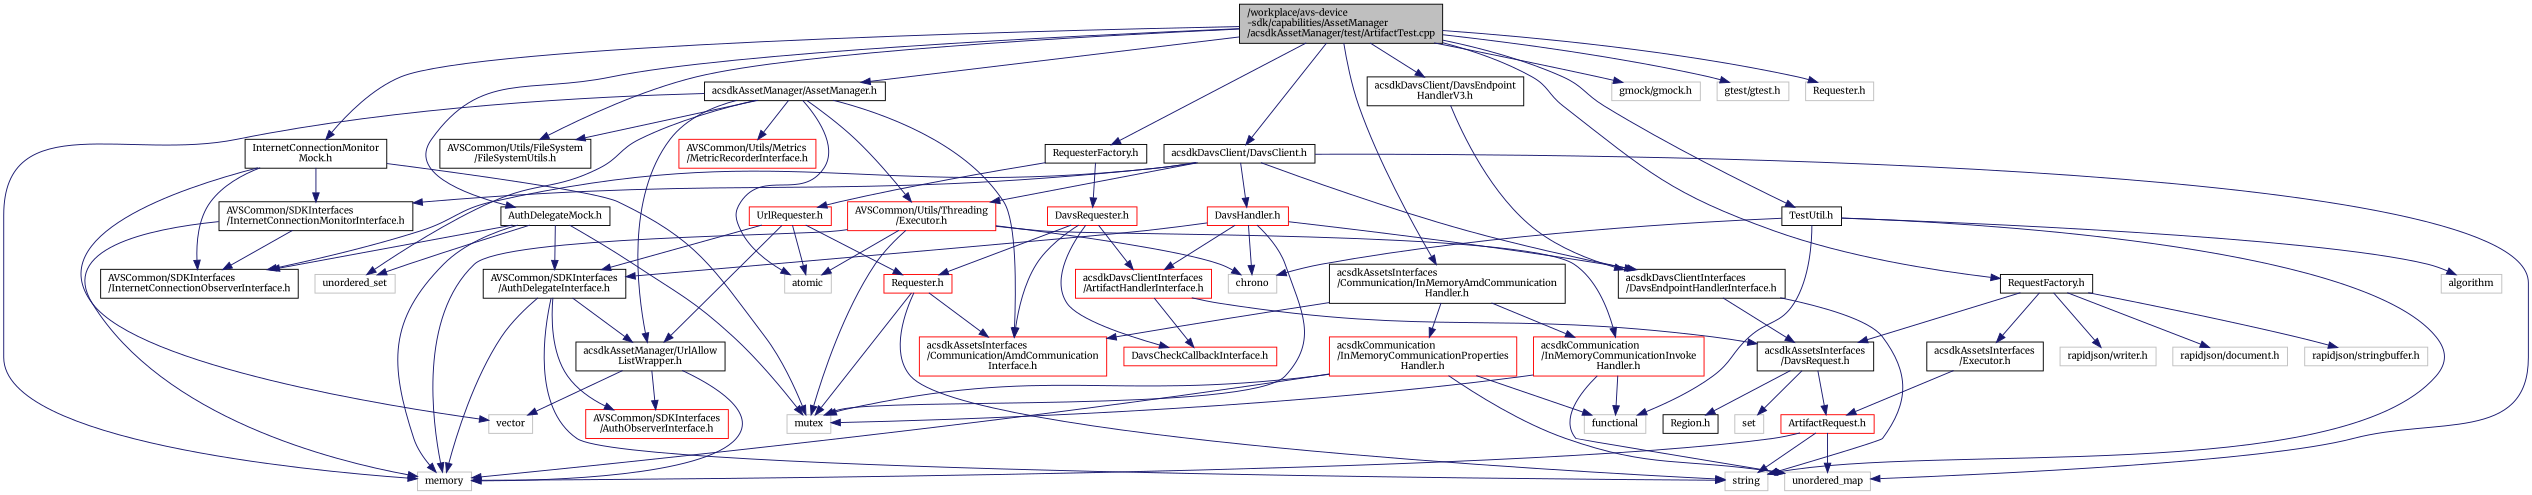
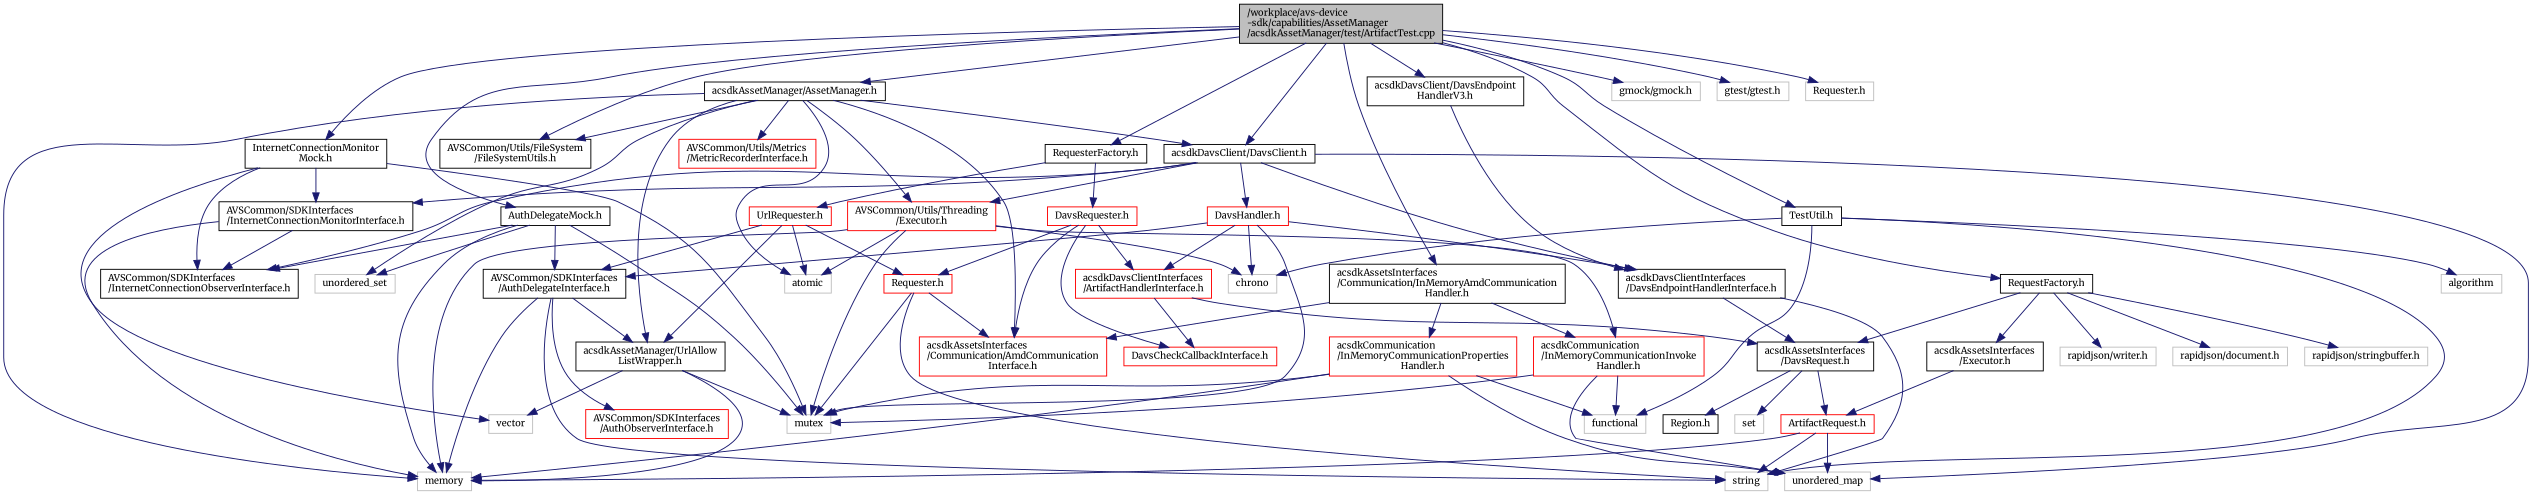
none -> (1022, 121)
(653, 386) -> (732, 391)
